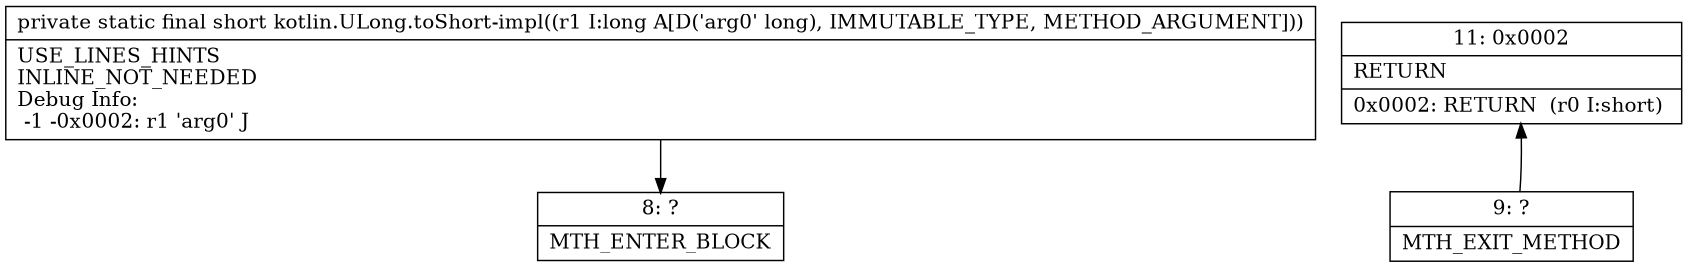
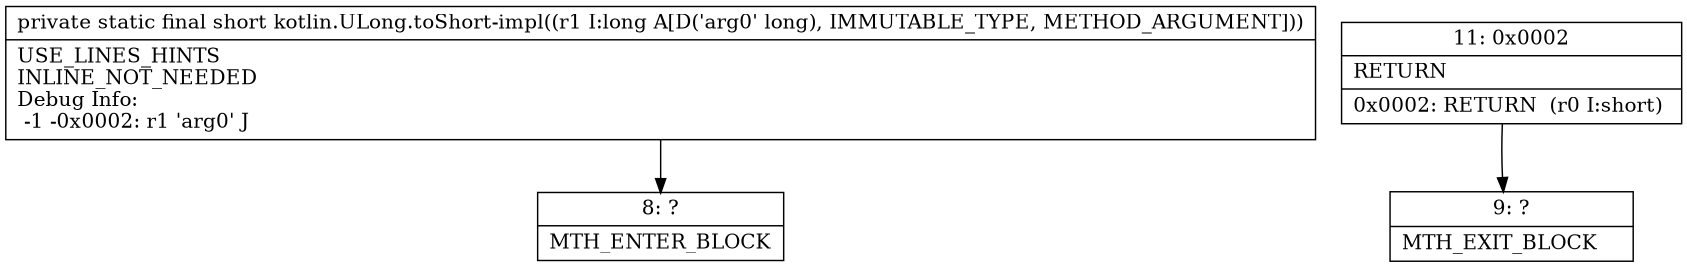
(1521, 165) -> (1502, 151)
(1512, 243) -> (1500, 243)
